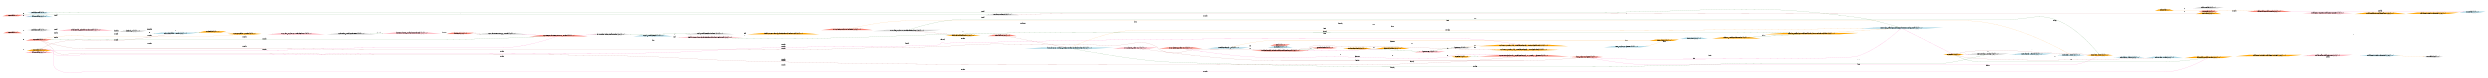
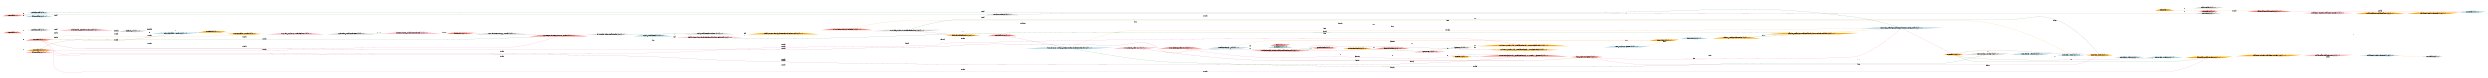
(2208, 13) -> (2208, 13)
(1392, 48) -> (1392, 48)
